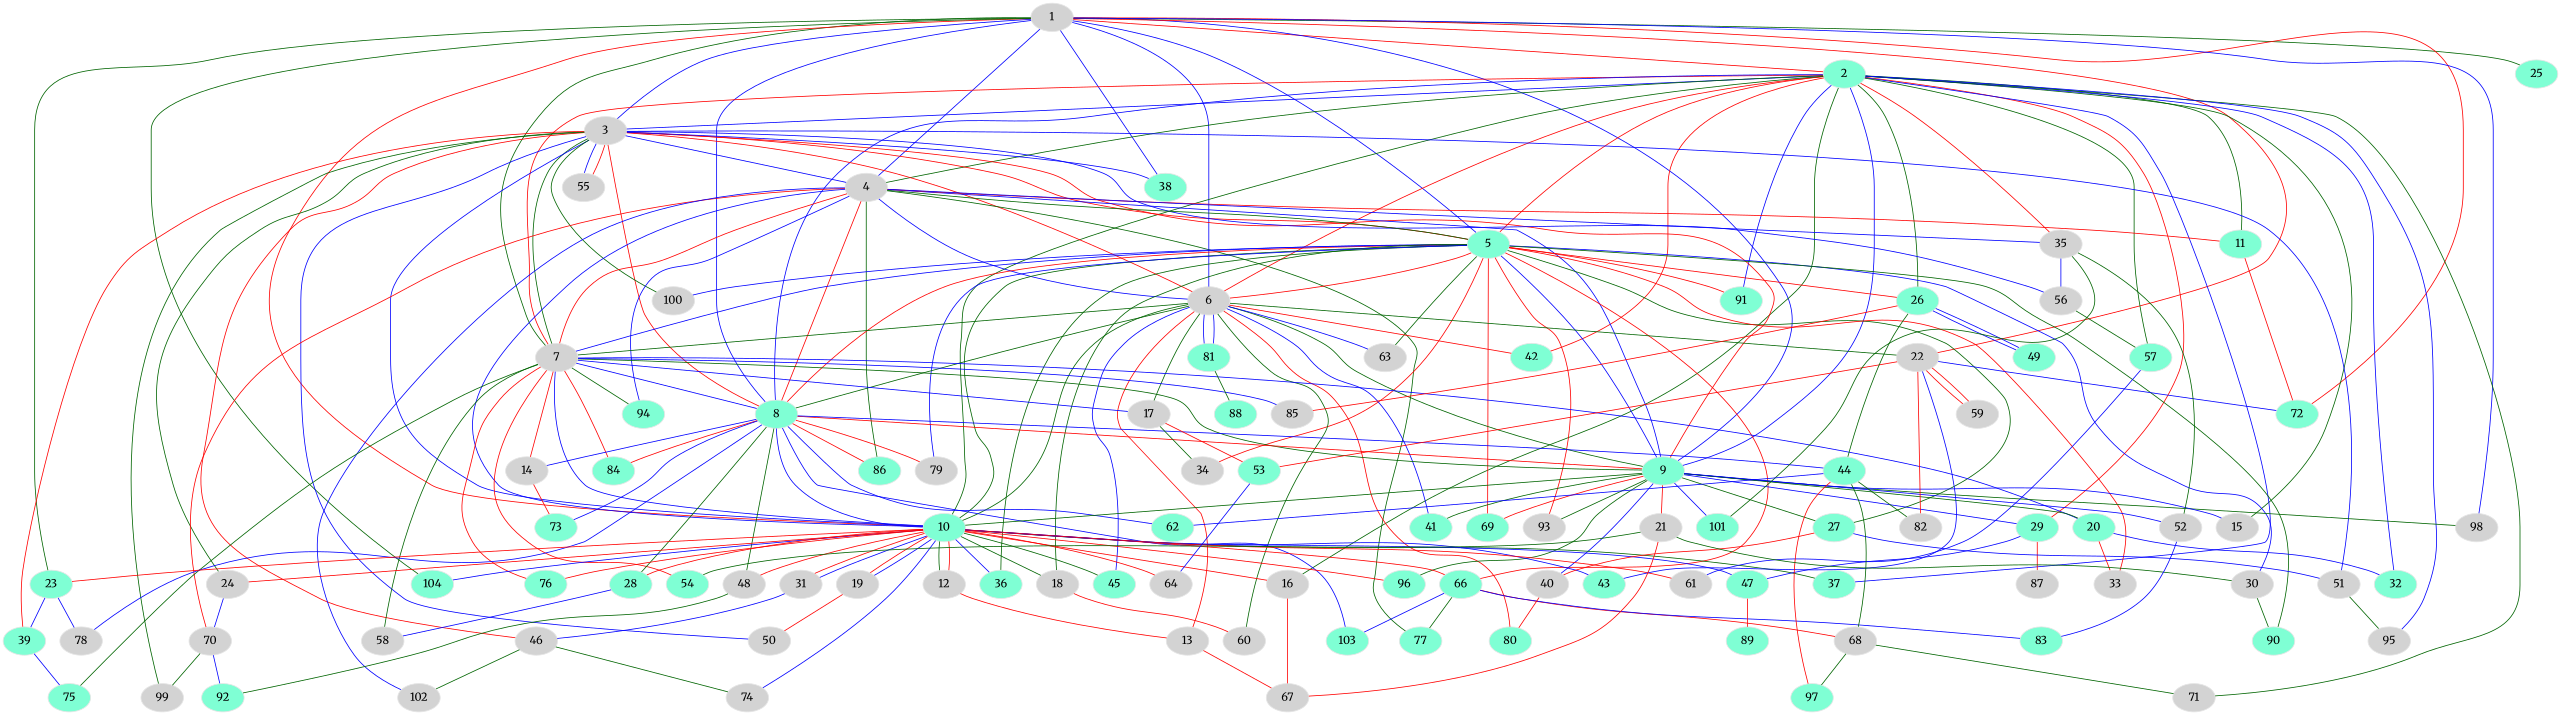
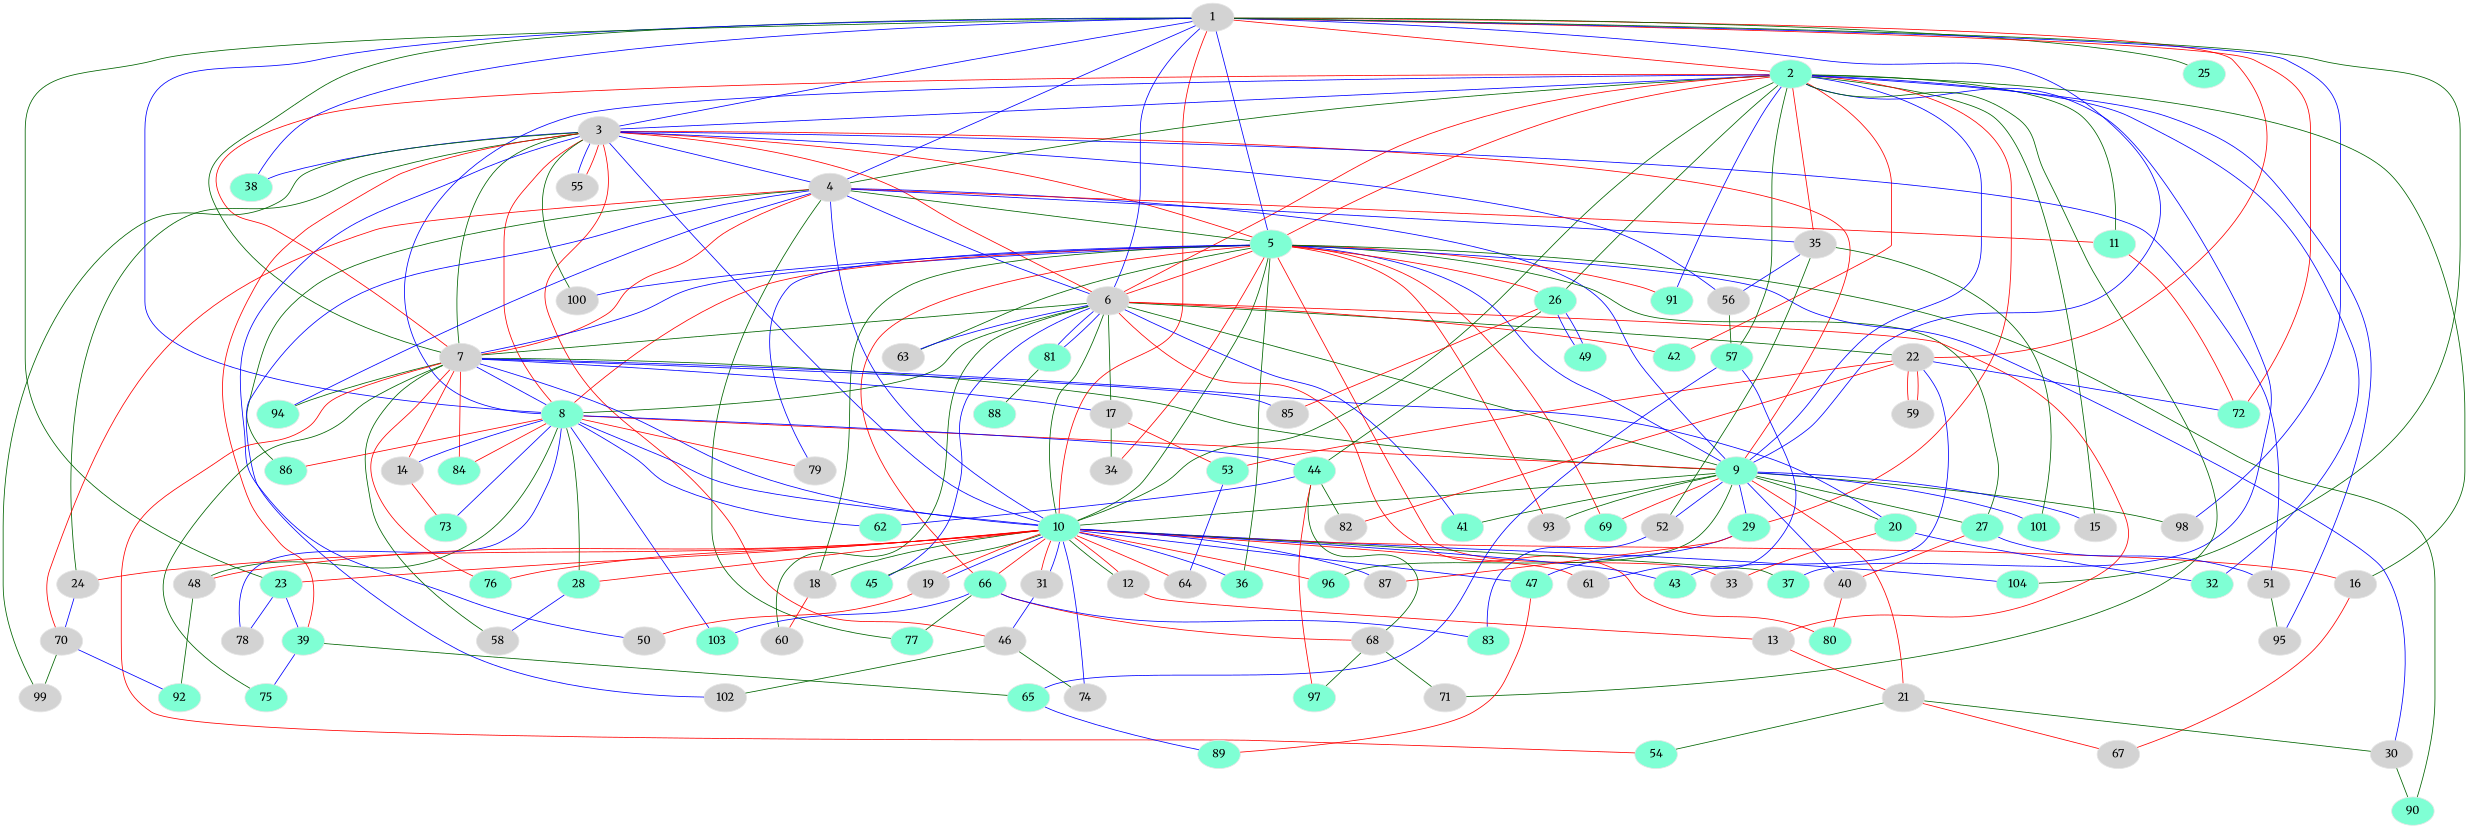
(821, 301) -> none
none -> (1226, 543)
(1237, 669) -> (1845, 673)
none -> (1028, 698)
